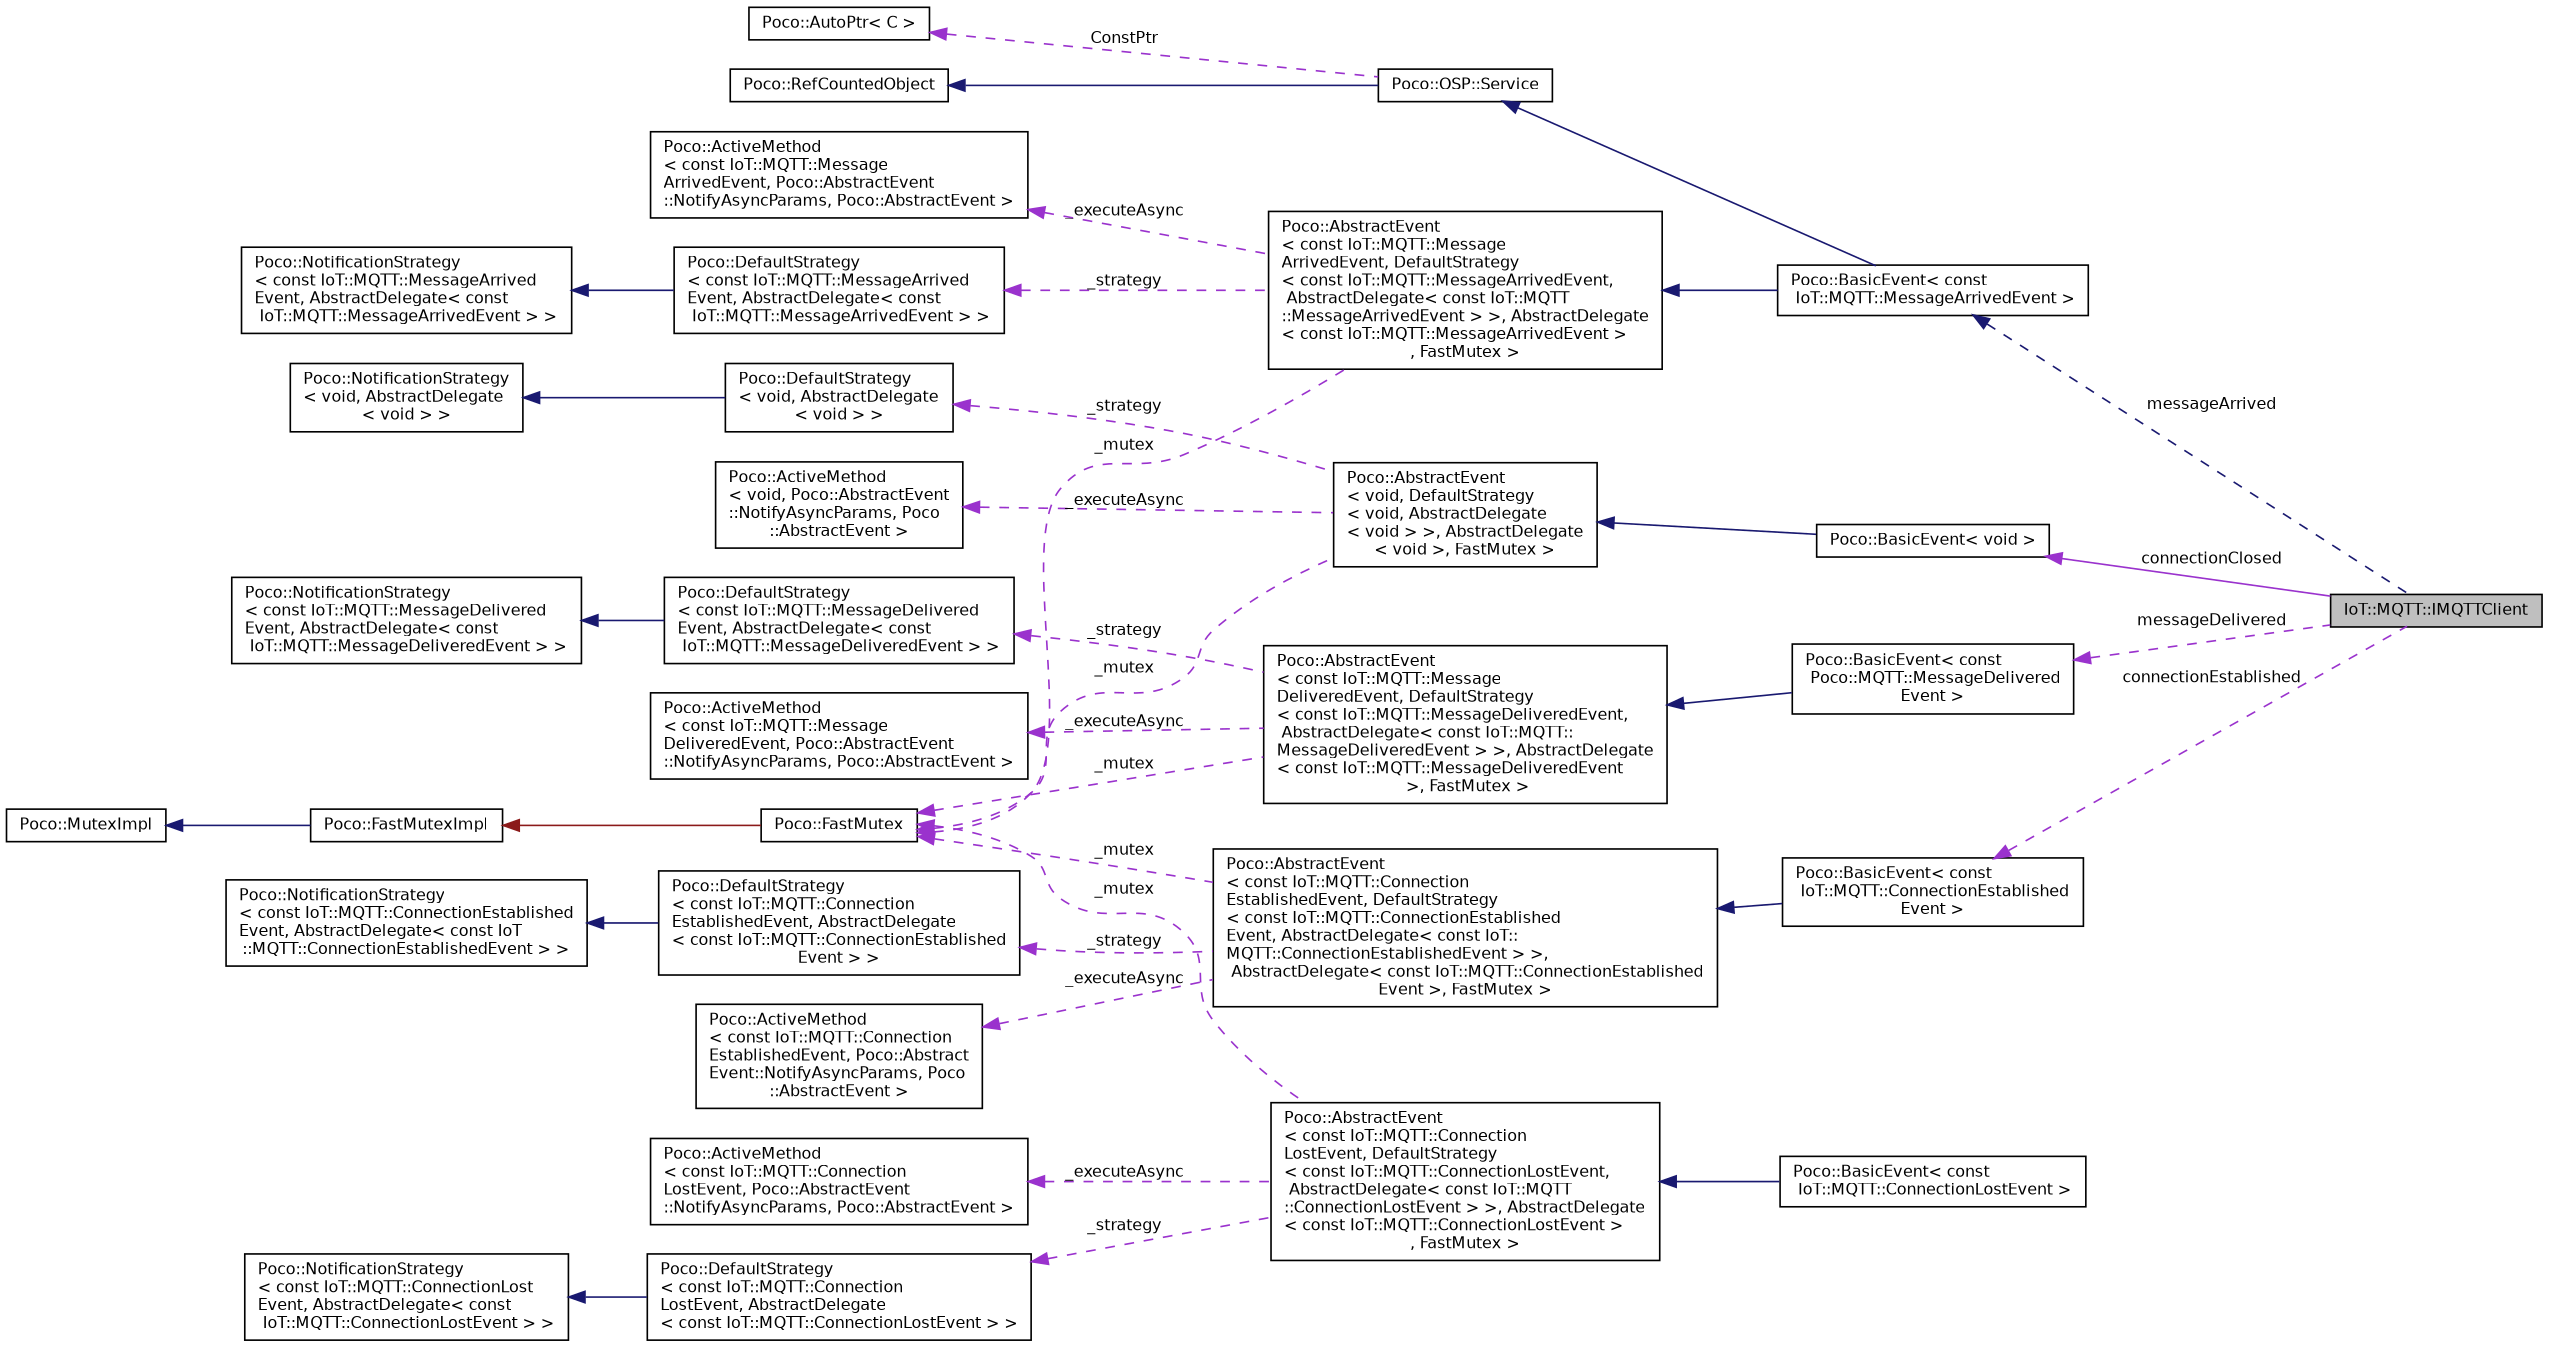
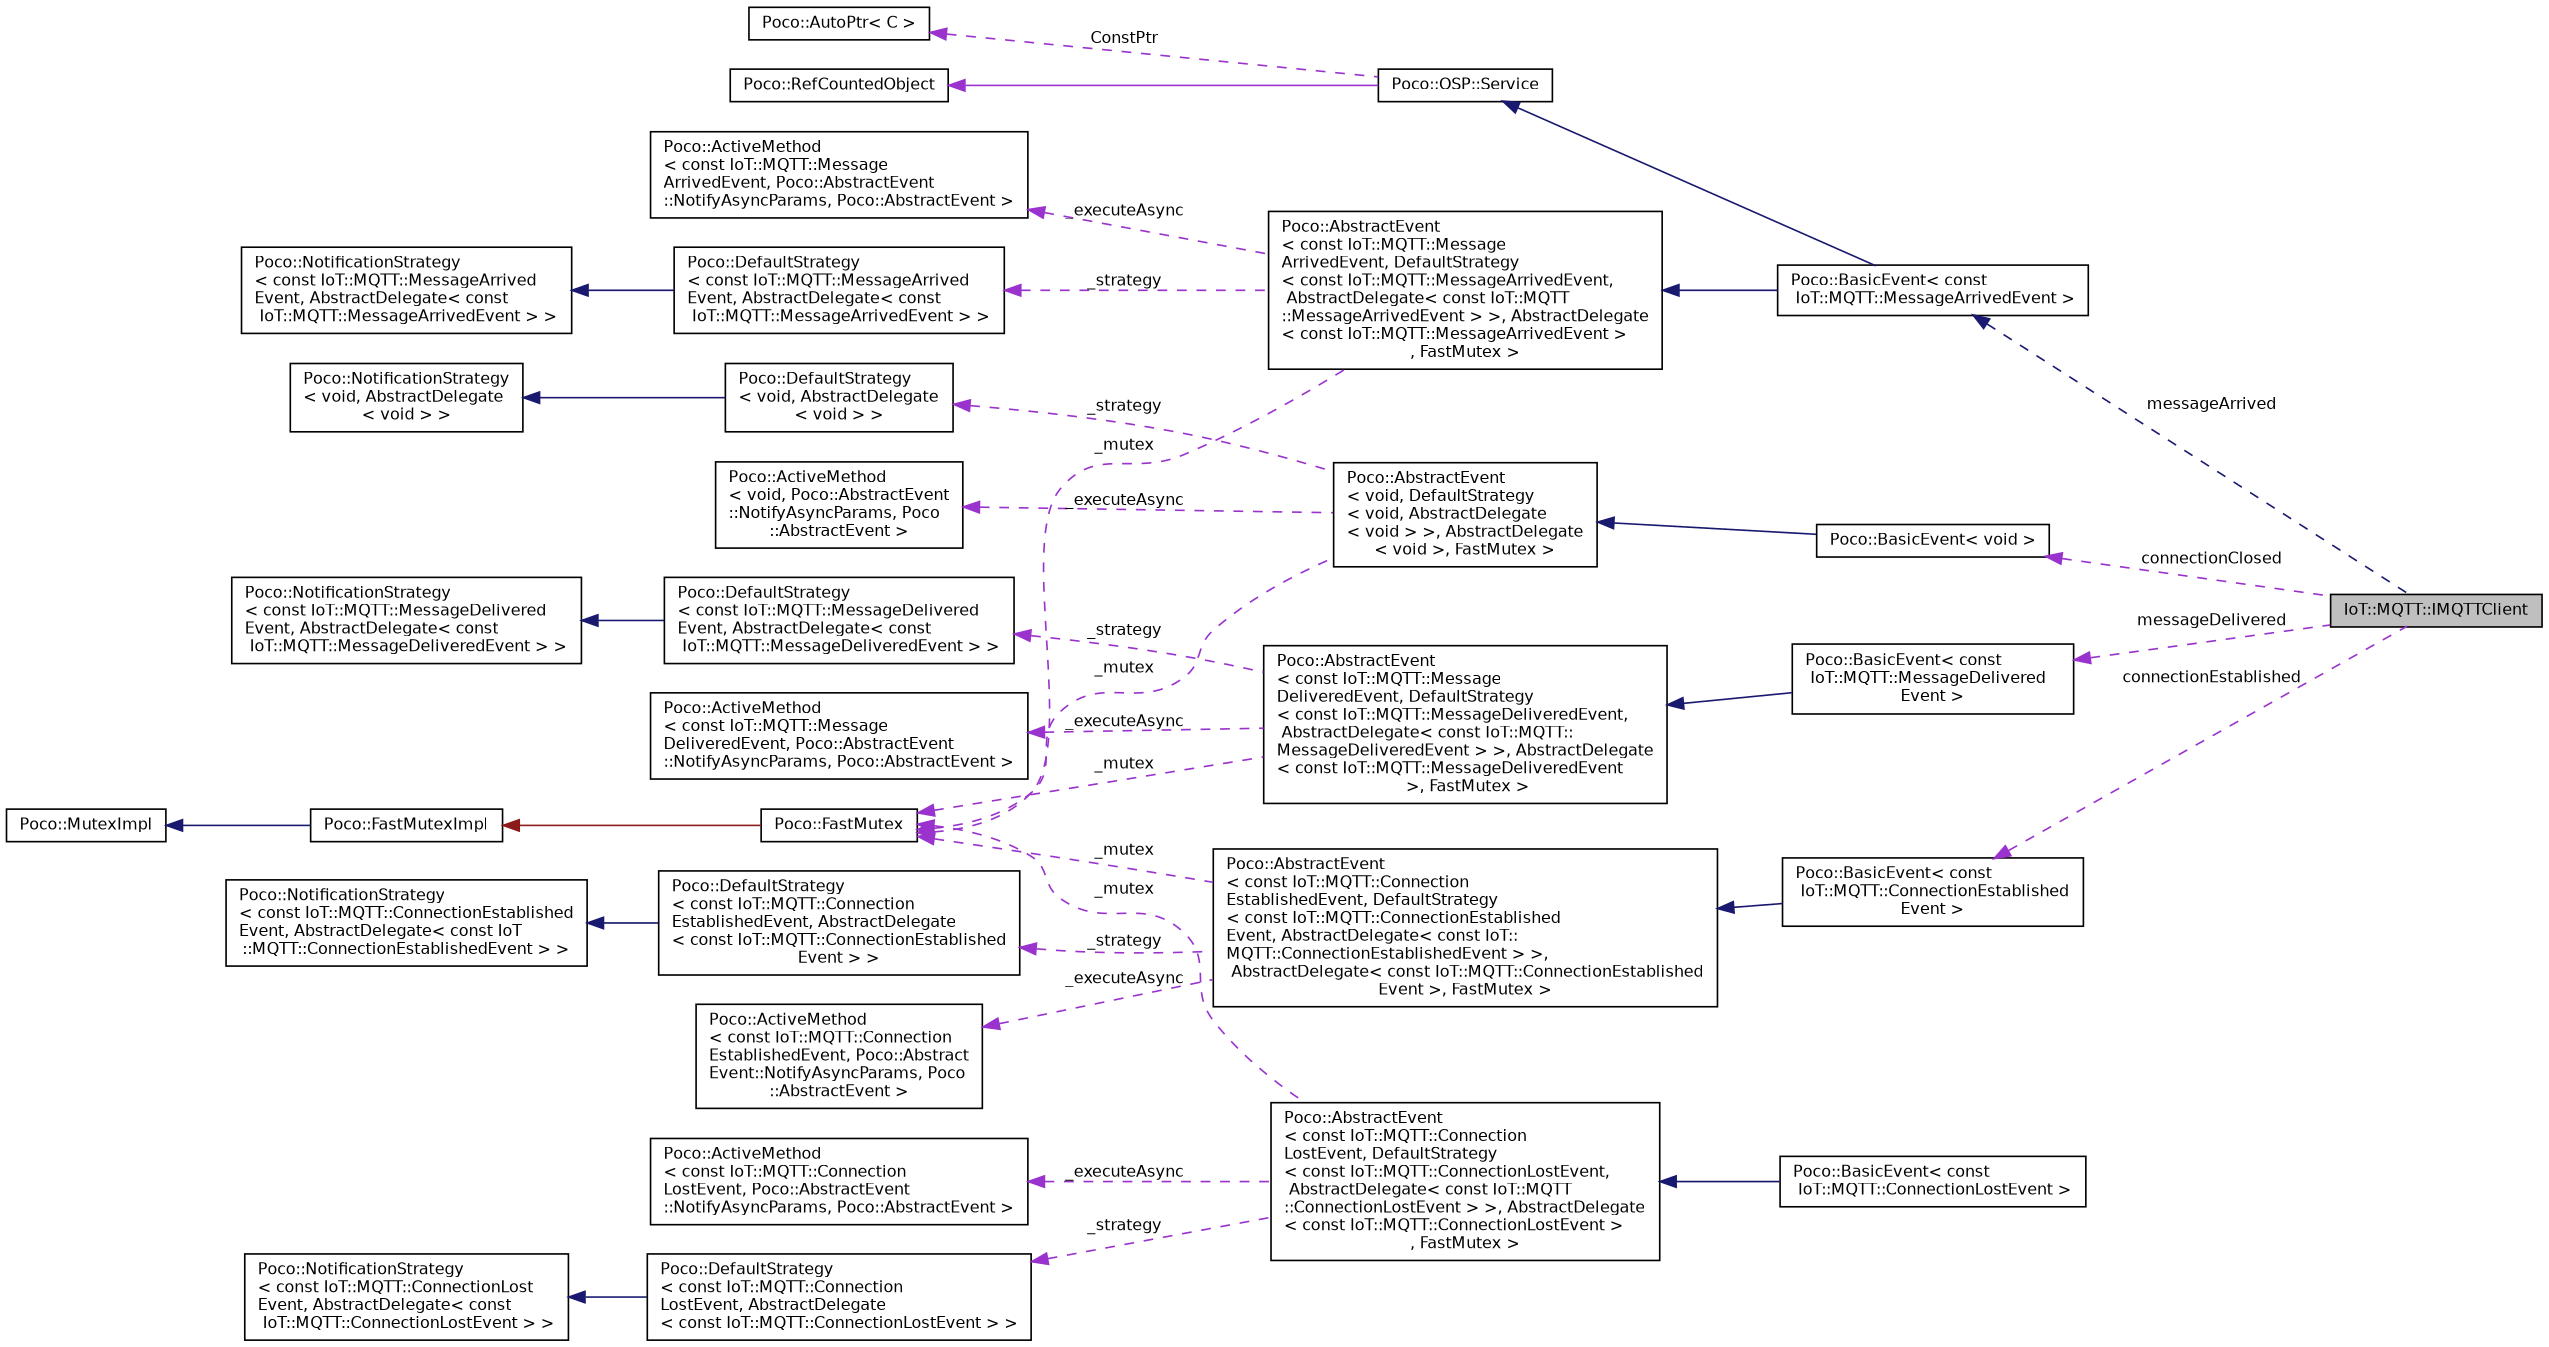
(1172, 85) -> (1172, 85)
(2196, 577) -> (2196, 577)
(1933, 679) -> (1933, 679)
